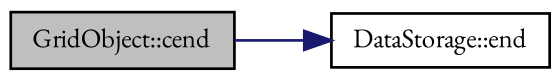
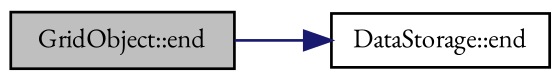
(123, 40) -> (123, 40)
